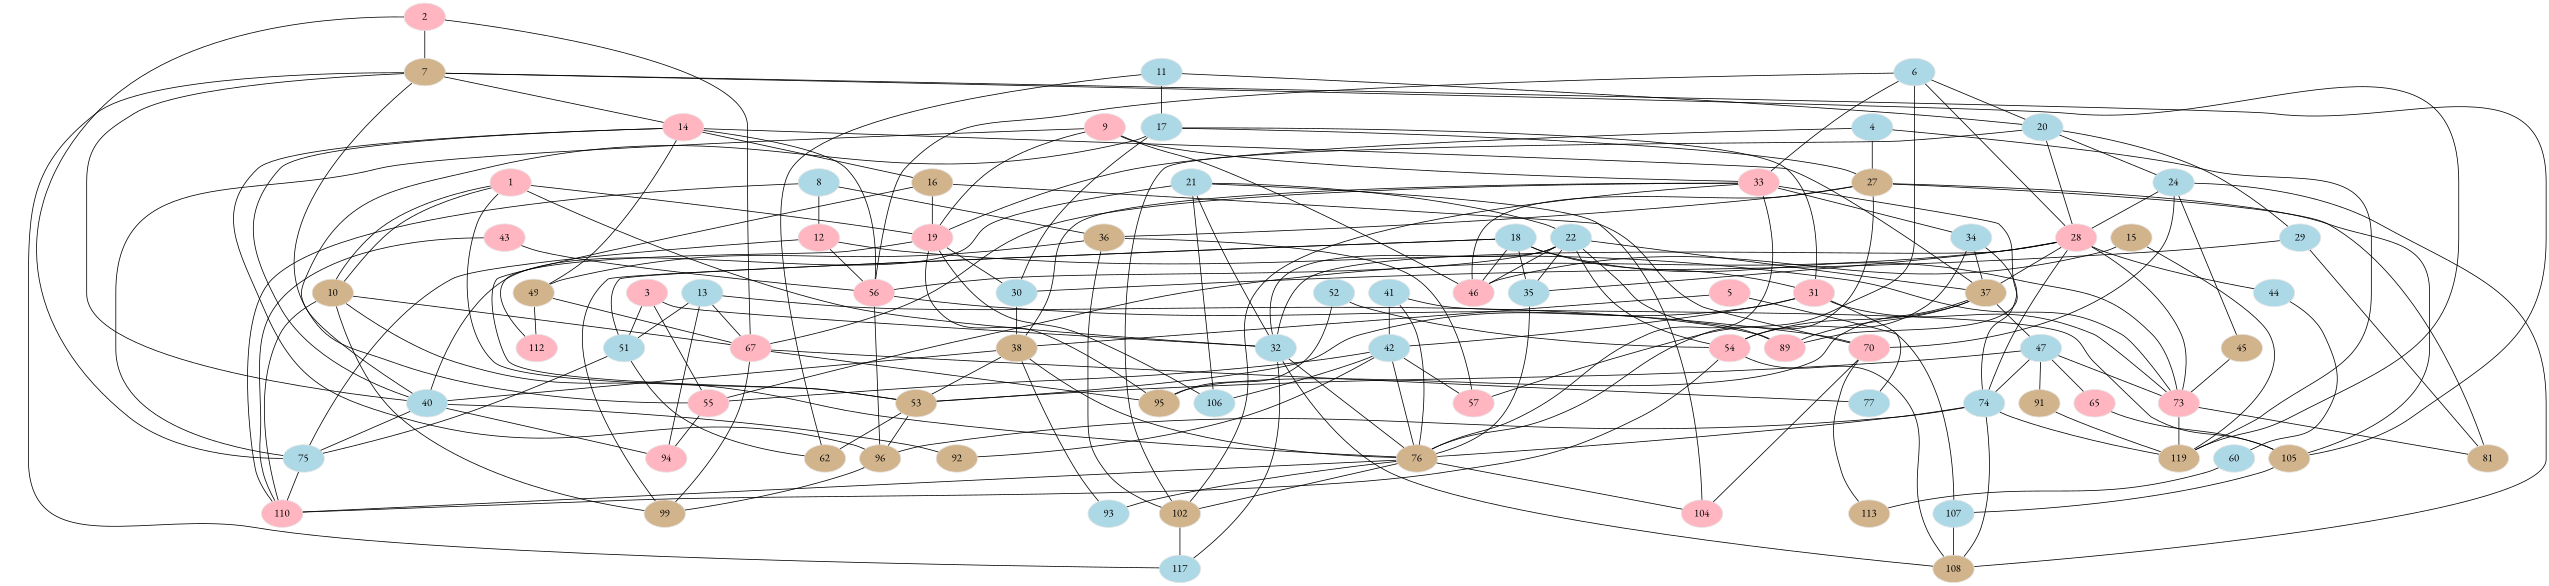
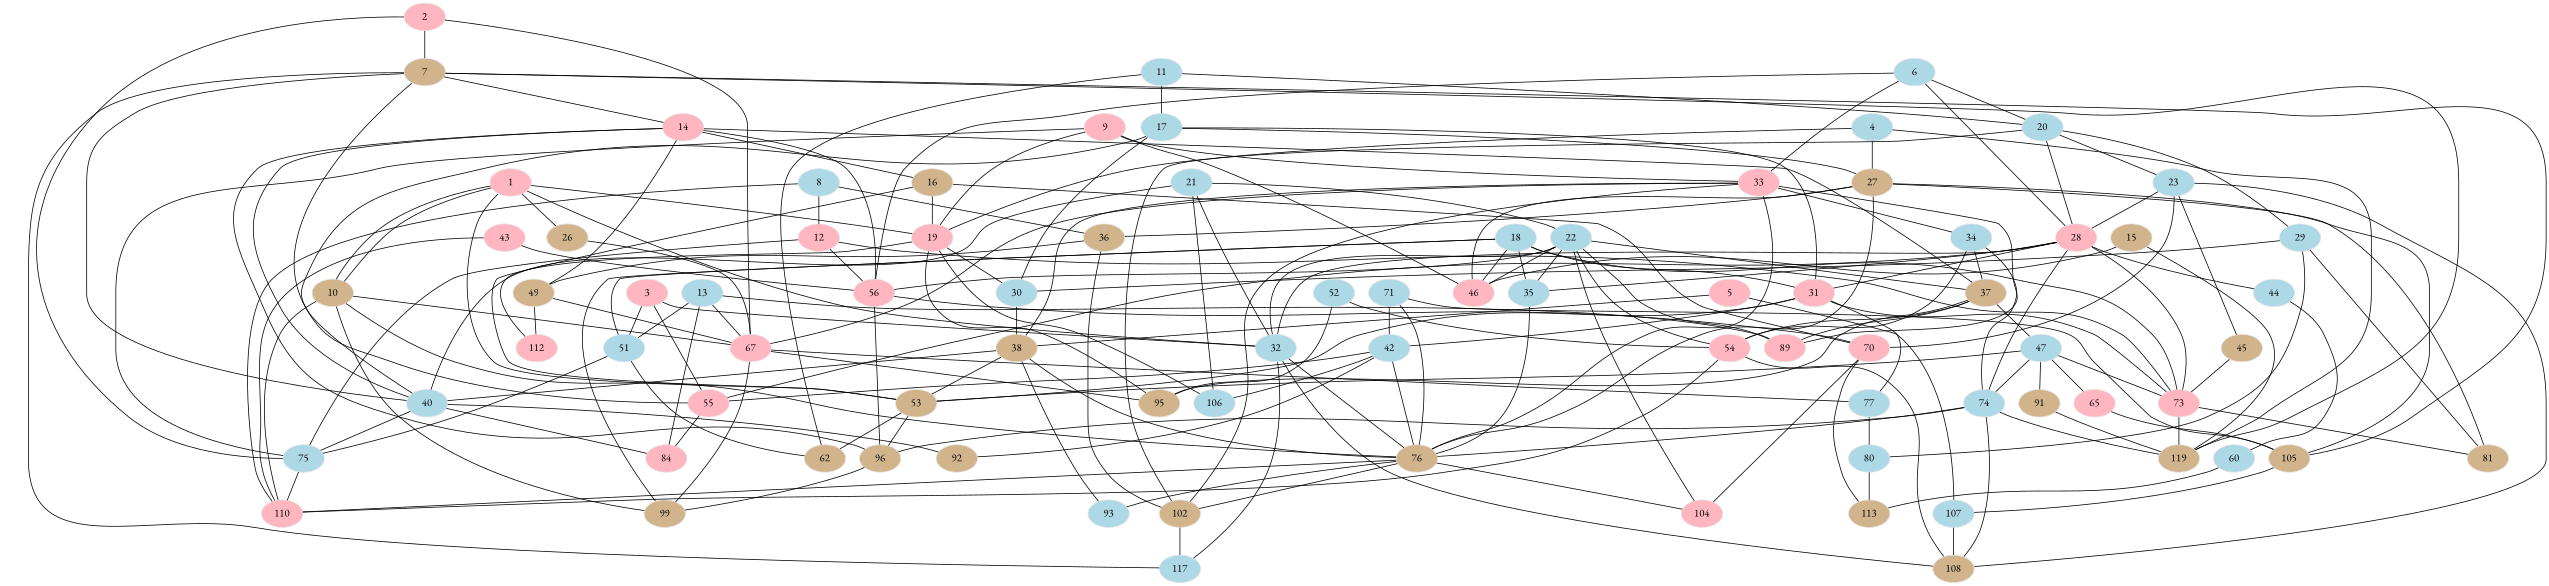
(2174, 182) -> (2174, 182)
(1540, 209) -> (1618, 368)
none -> (567, 238)
(2019, 272) -> (1945, 265)
(1389, 293) -> (1389, 293)
(1474, 403) -> none
(666, 458) -> (666, 458)
none -> (1869, 458)
